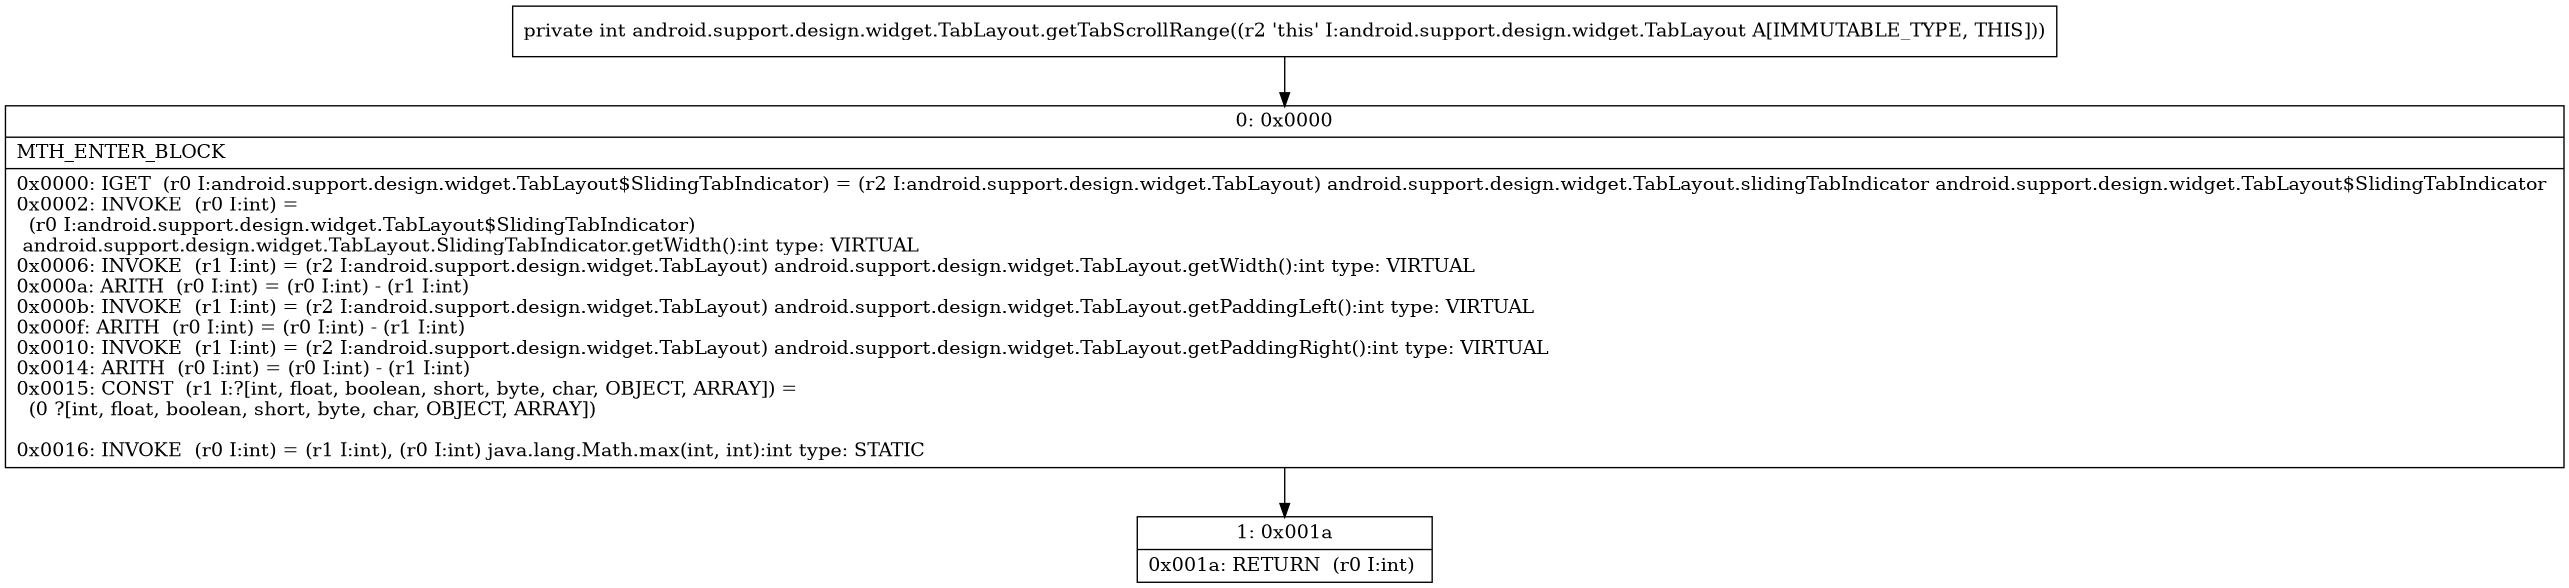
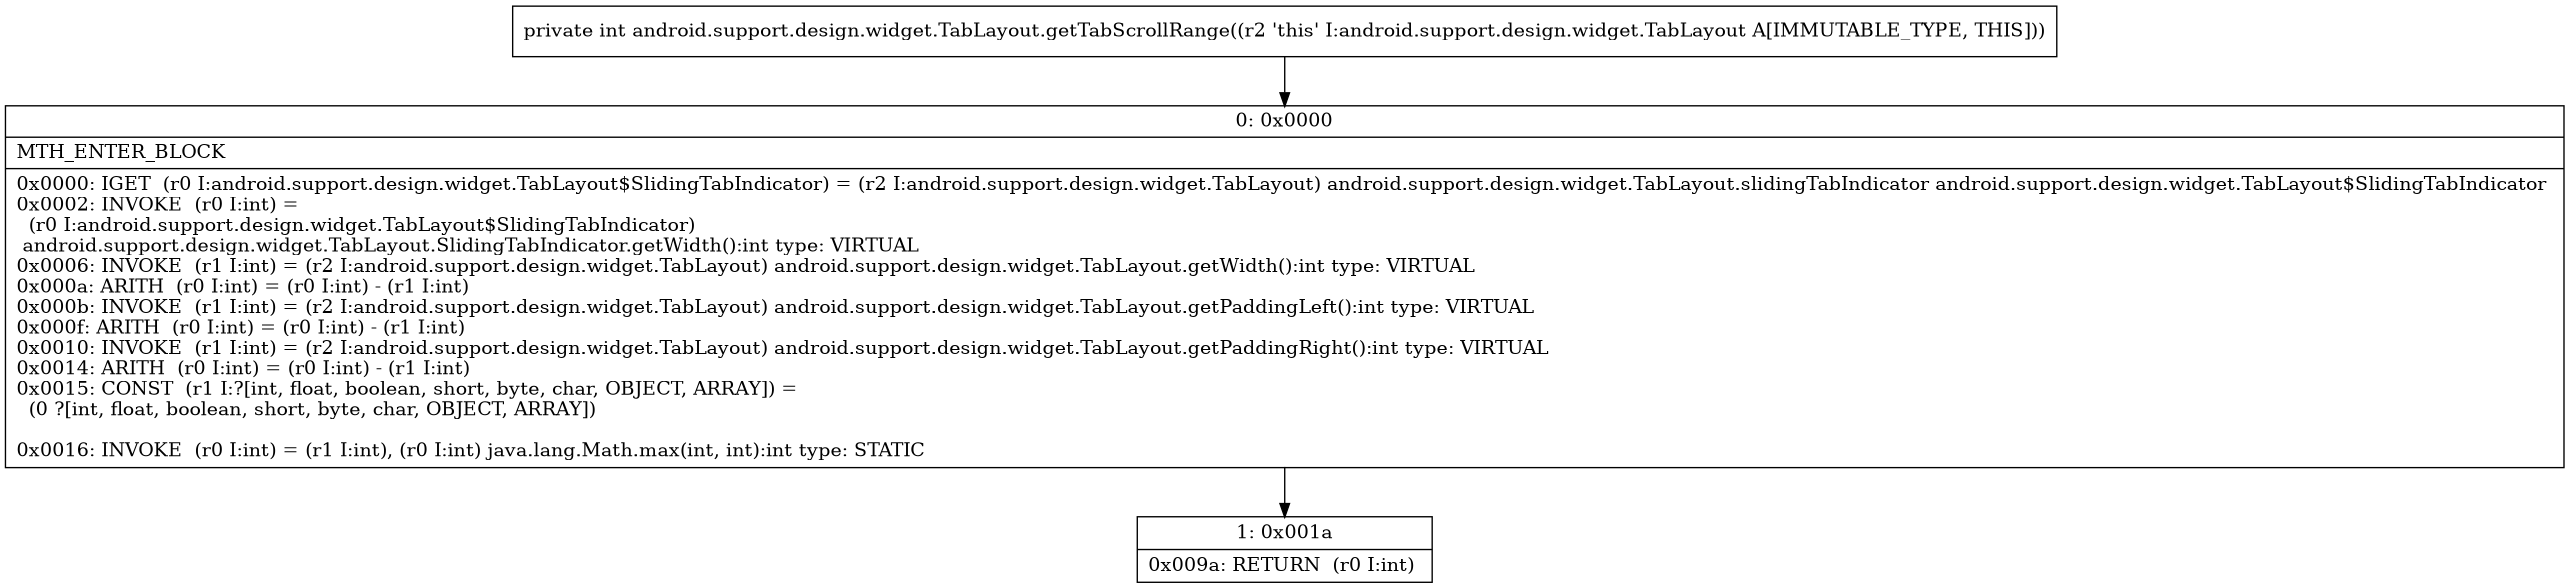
(1285, 565) -> (1285, 565)
